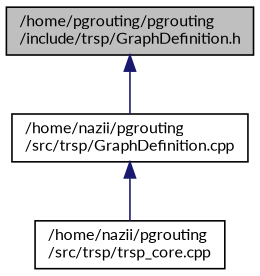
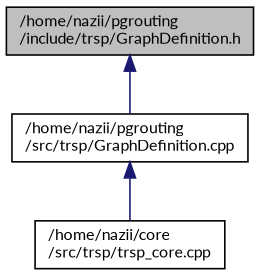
(130, 31) -> (130, 31)
(130, 245) -> (130, 245)
